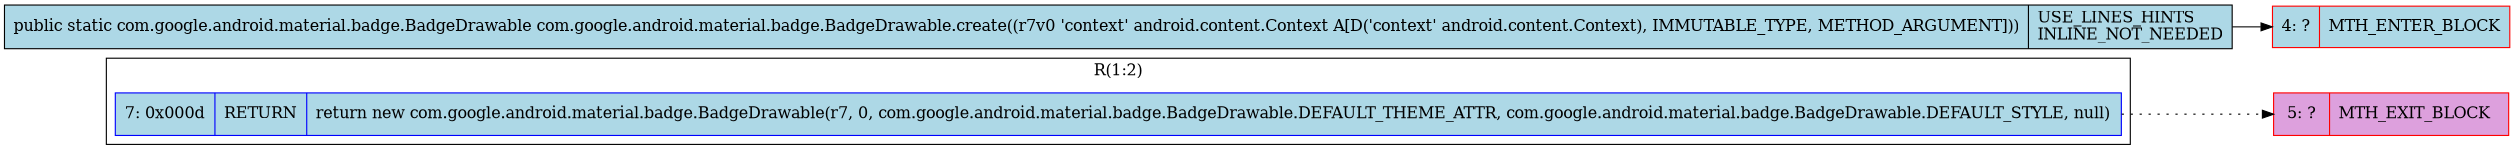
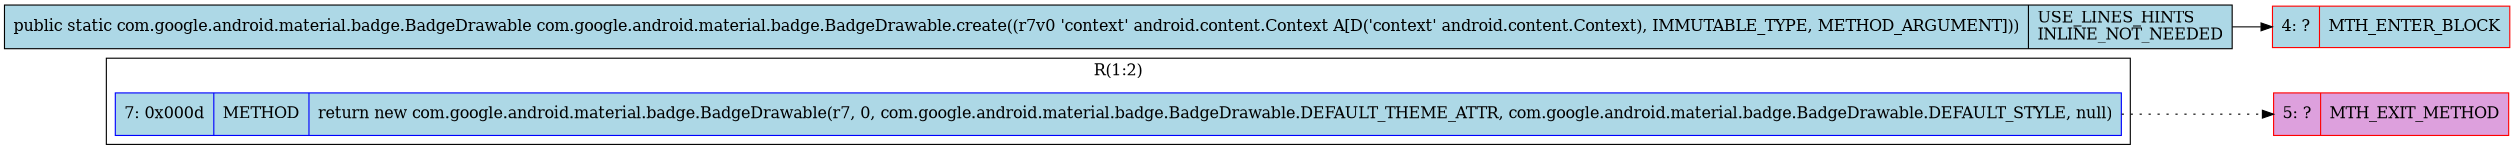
(260, 114) -> (261, 114)
(2415, 114) -> (2415, 114)
